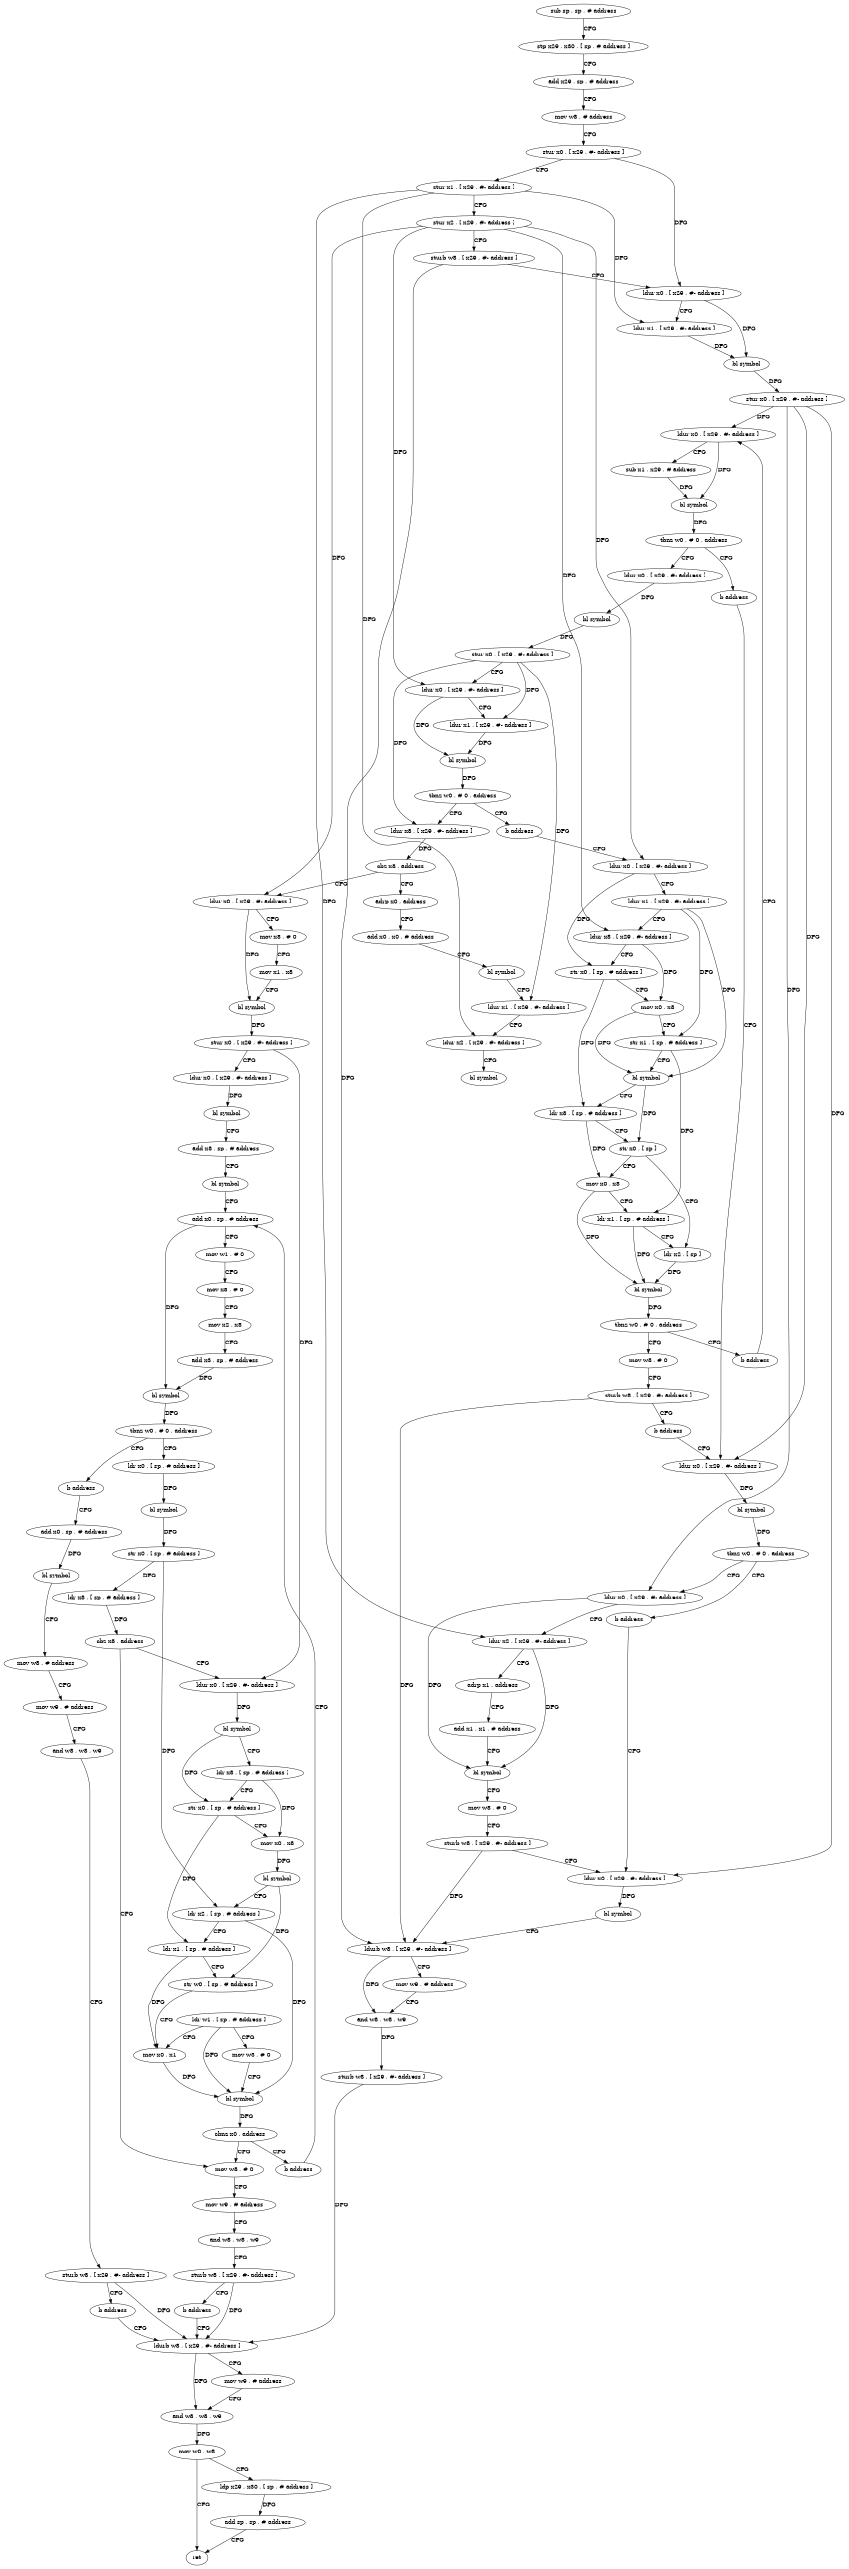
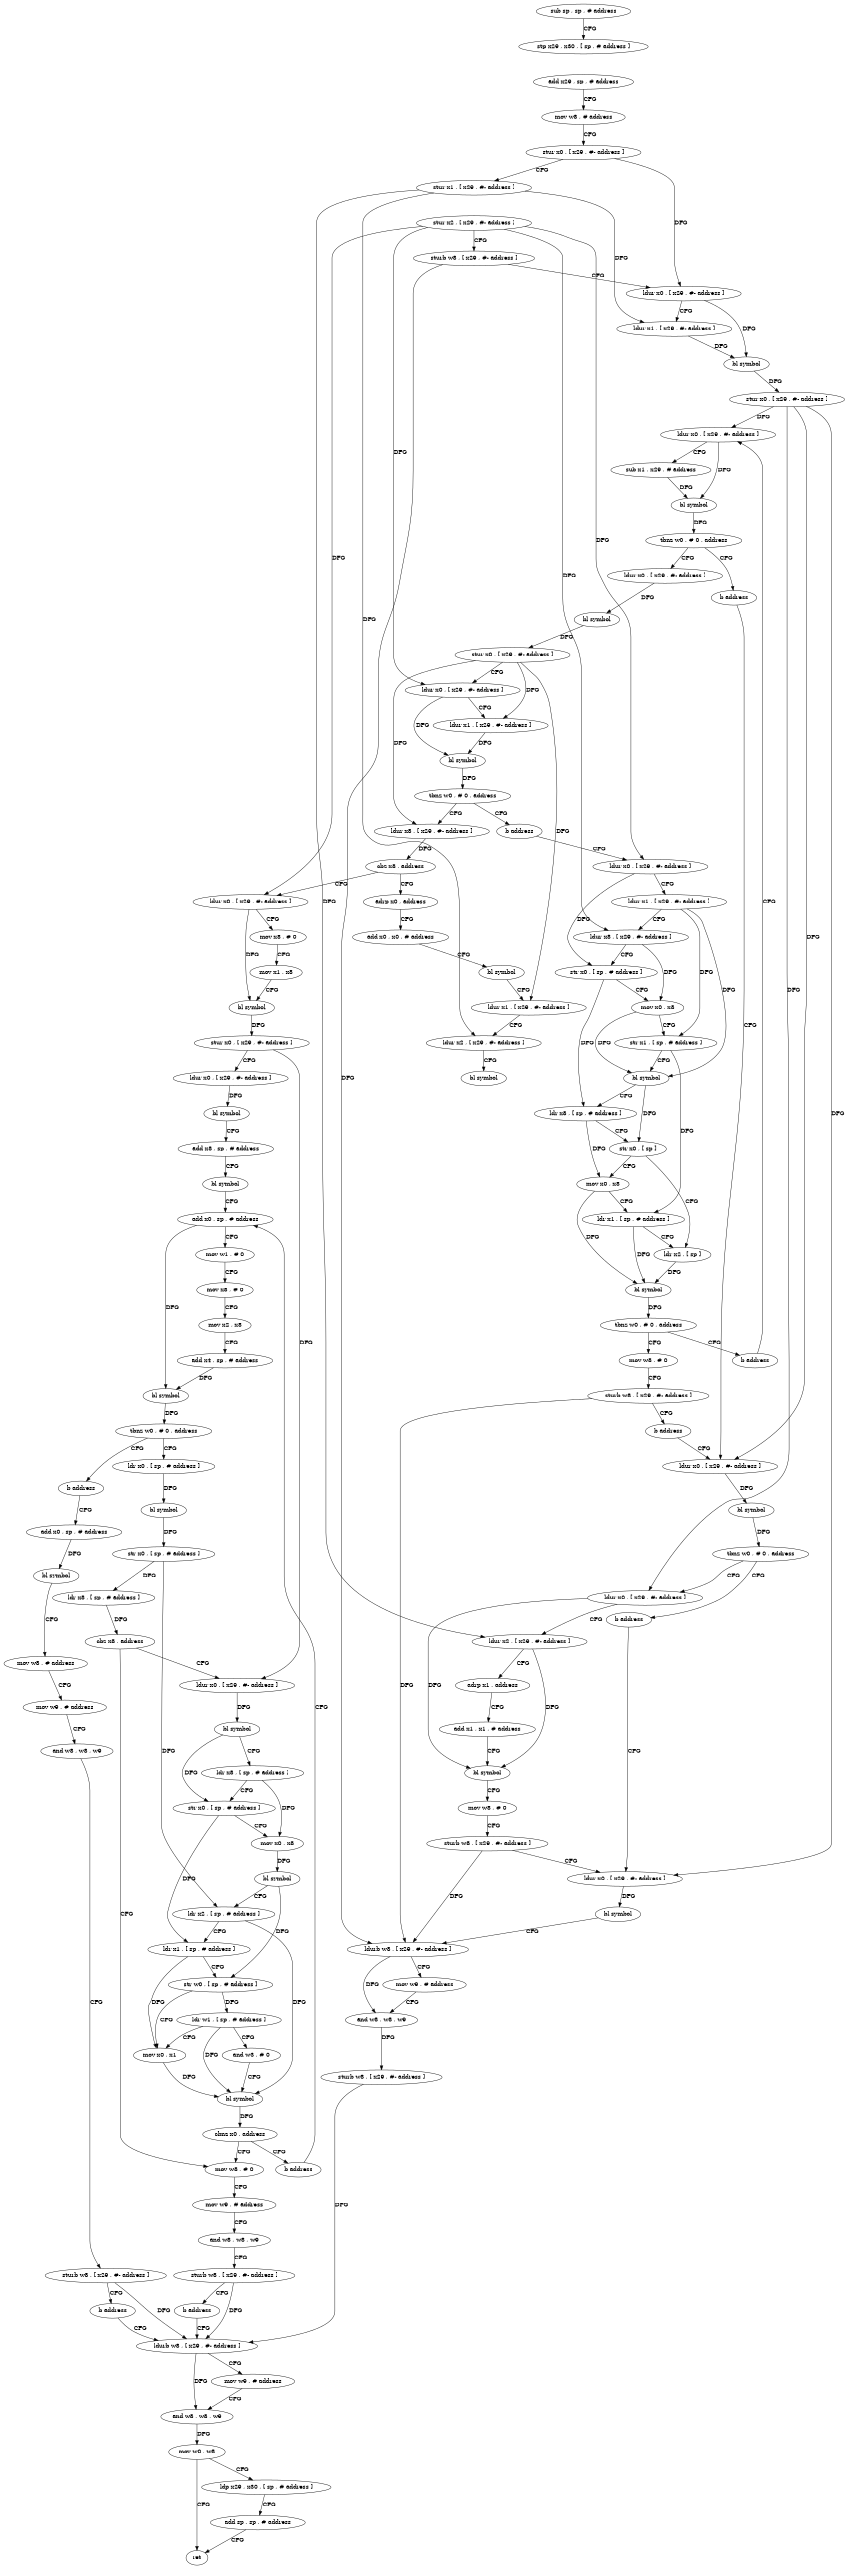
(583, 62) -> none
(474, 203) -> none
(225, 1361) -> (225, 1361)
none -> (224, 2000)
(251, 2055) -> (251, 2055)
(269, 2505) -> (269, 2505)
